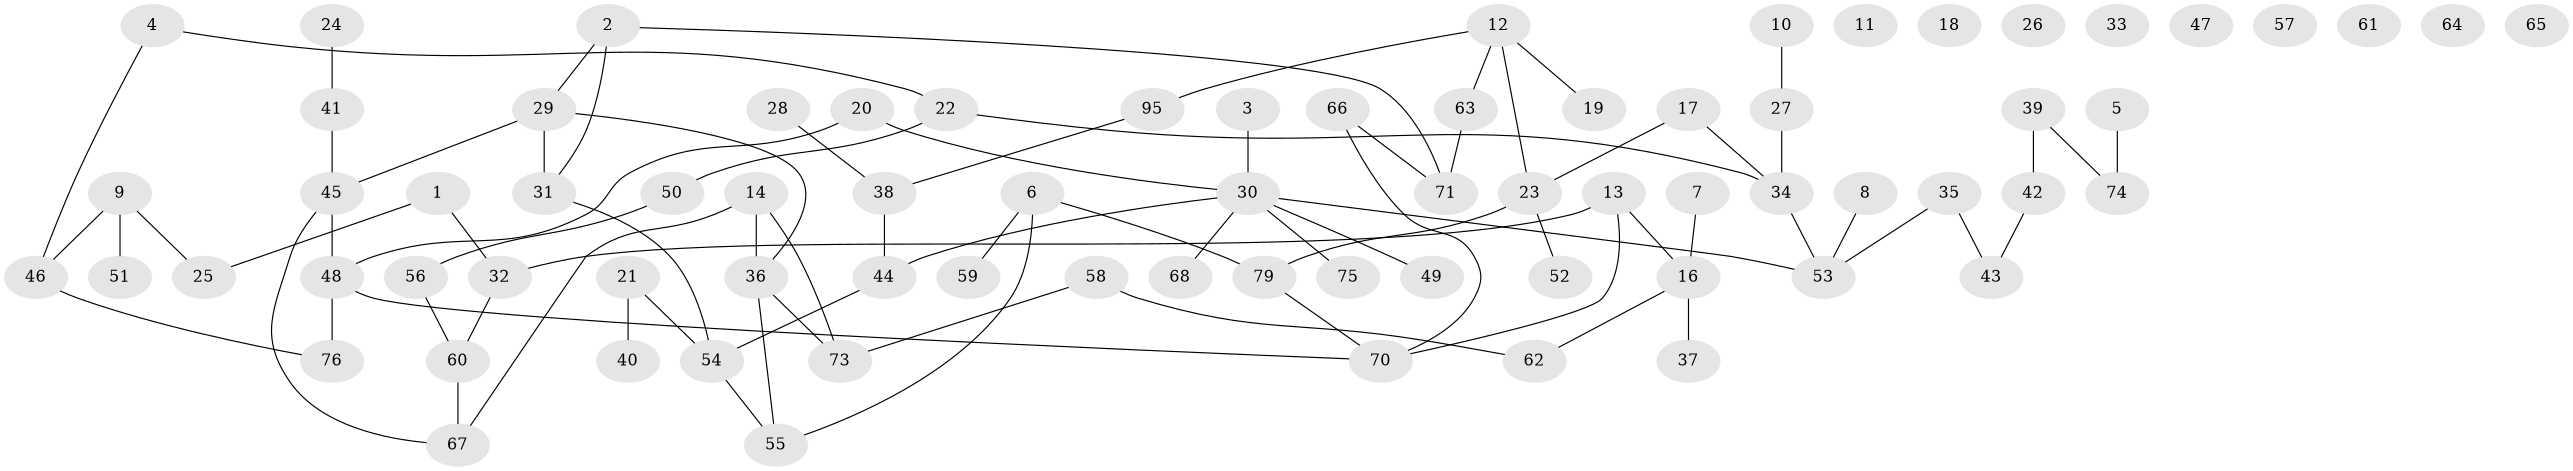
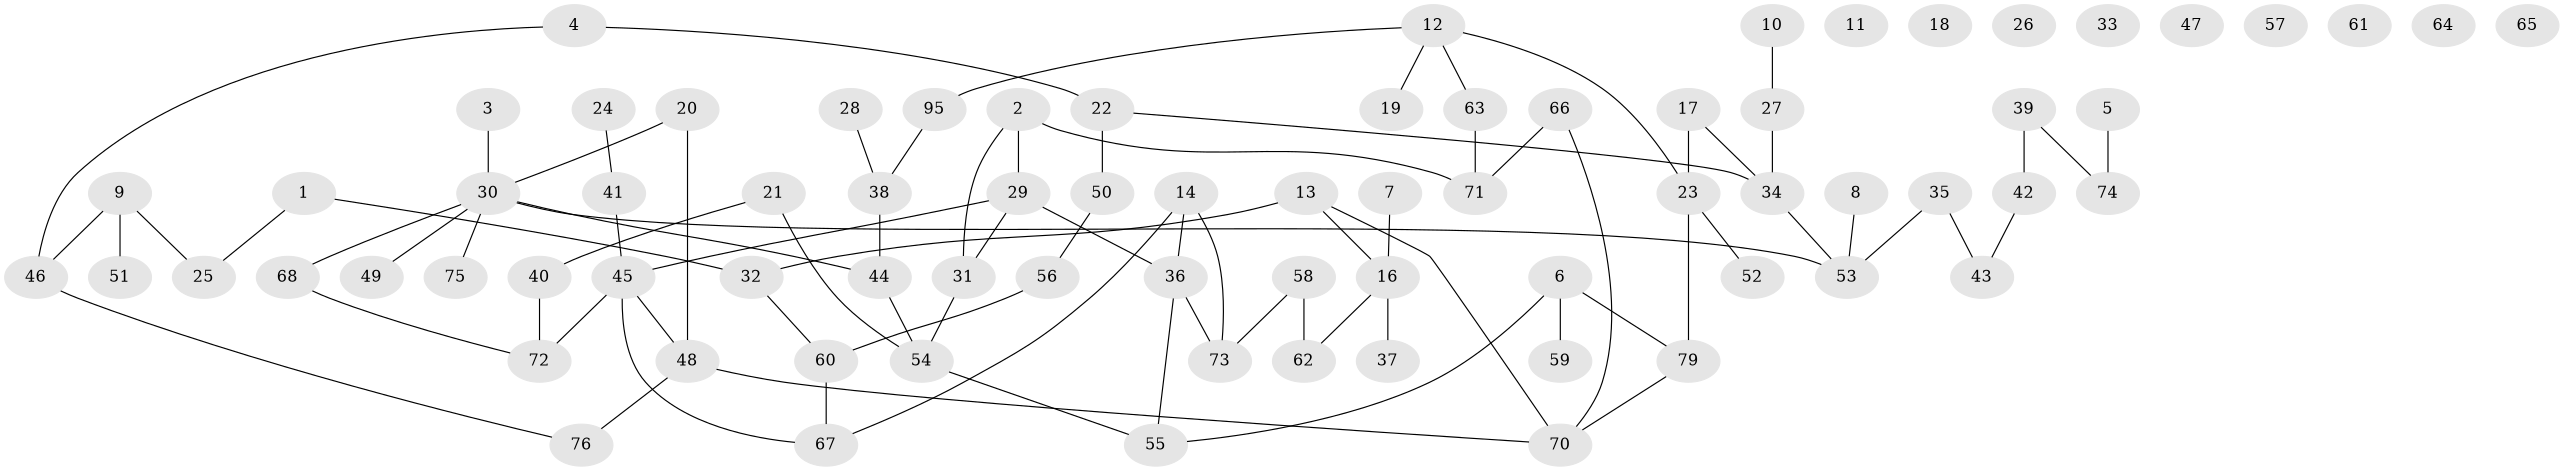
none -> (540, 361)
